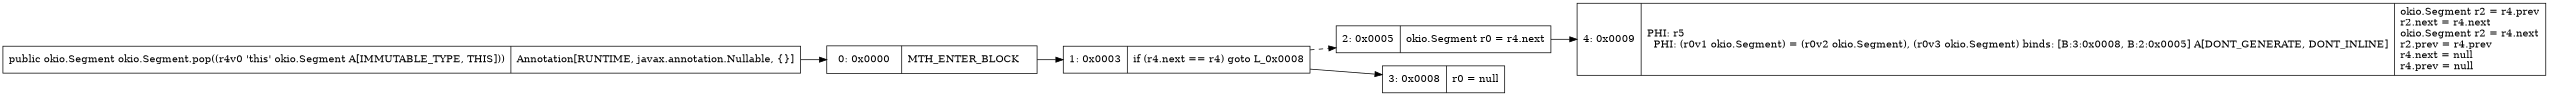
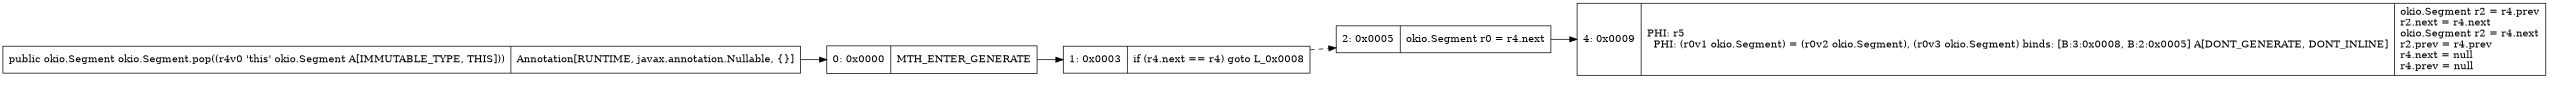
(964, 59) -> (964, 59)
(1444, 79) -> none
